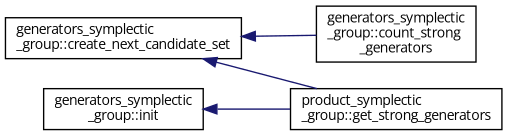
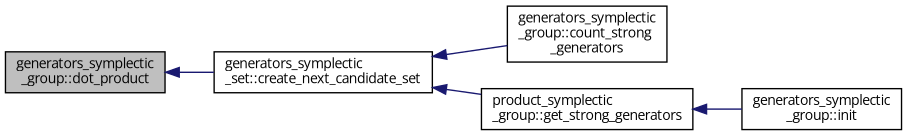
(123, 38) -> (323, 72)
none -> (85, 72)
(254, 109) -> (724, 109)
